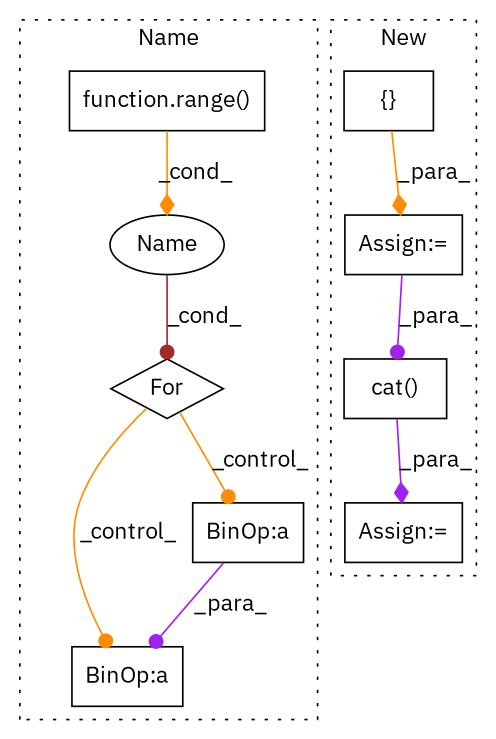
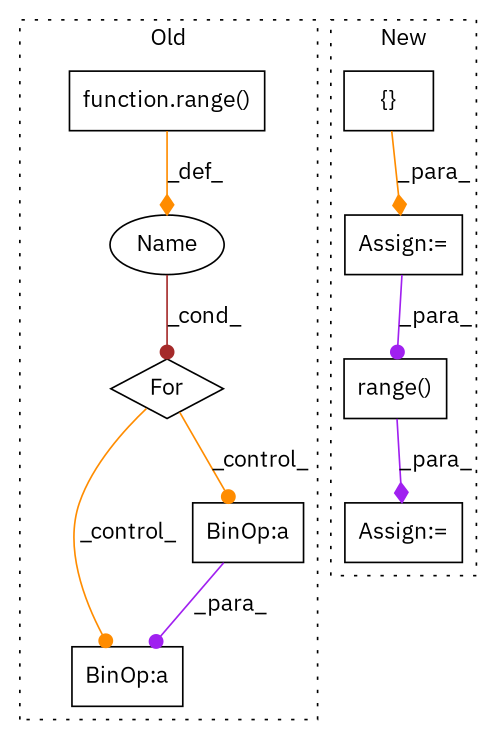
(169, 39) -> (169, 39)
(196, 173) -> (196, 173)
(395, 389) -> (395, 389)
